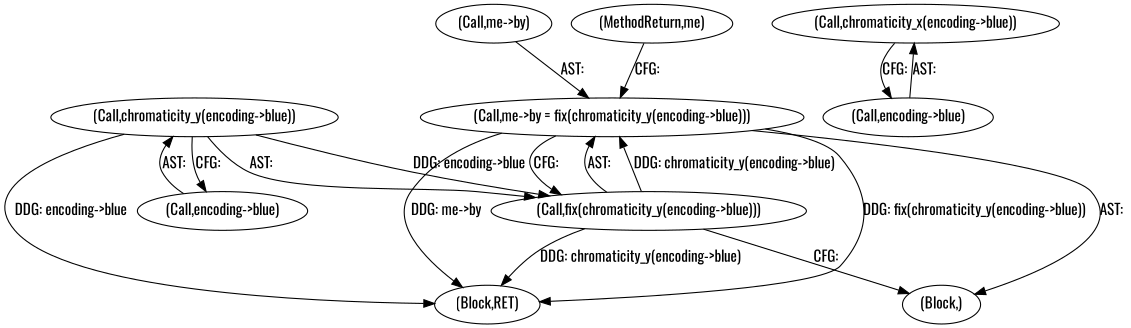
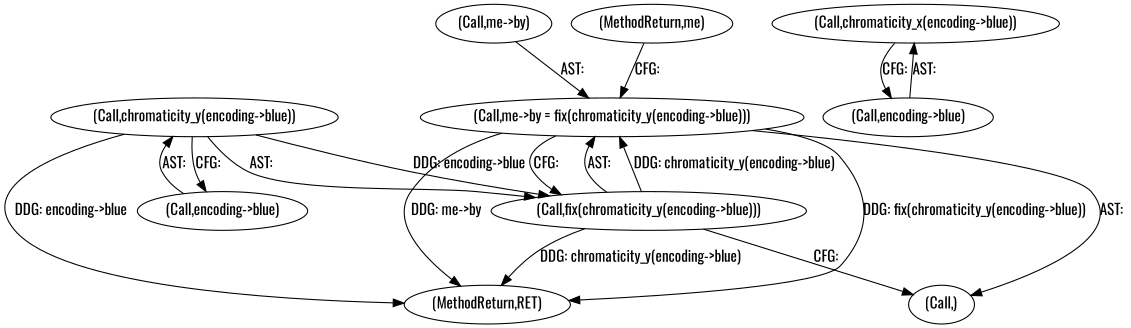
(487, 305) -> (487, 305)
(942, 305) -> (942, 305)
